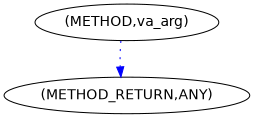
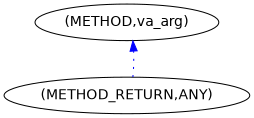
(120, 54) -> (134, 64)
